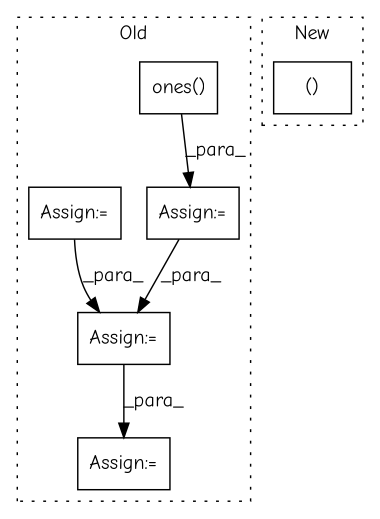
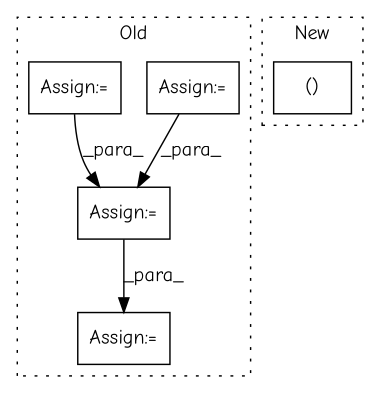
(179, 88) -> none
